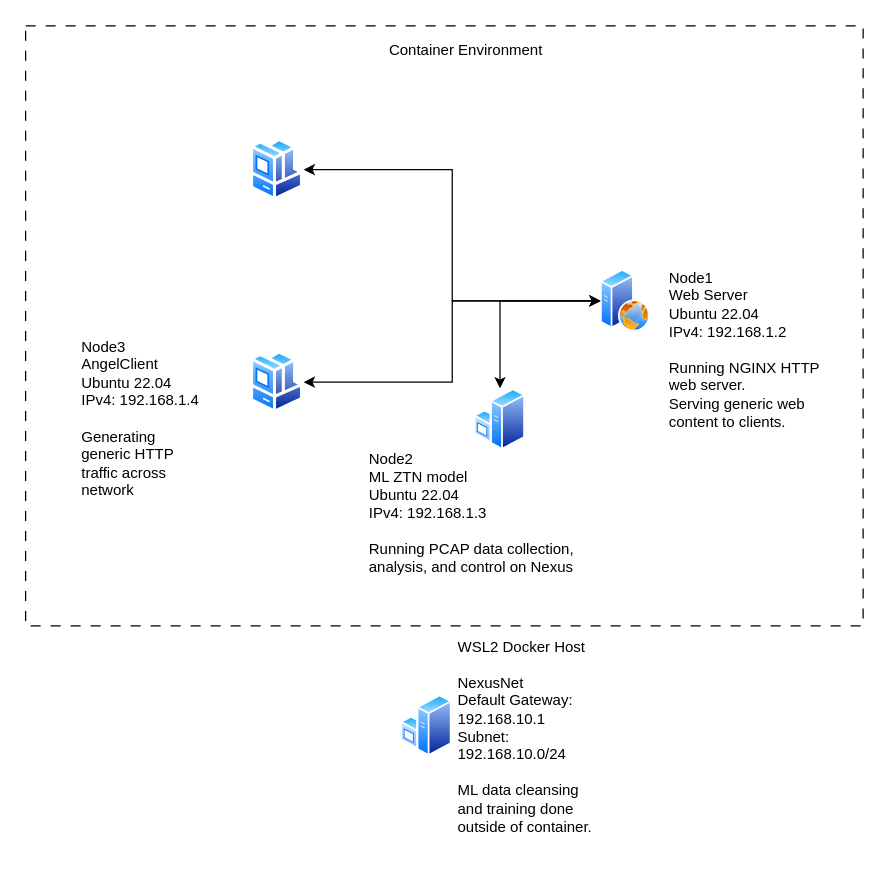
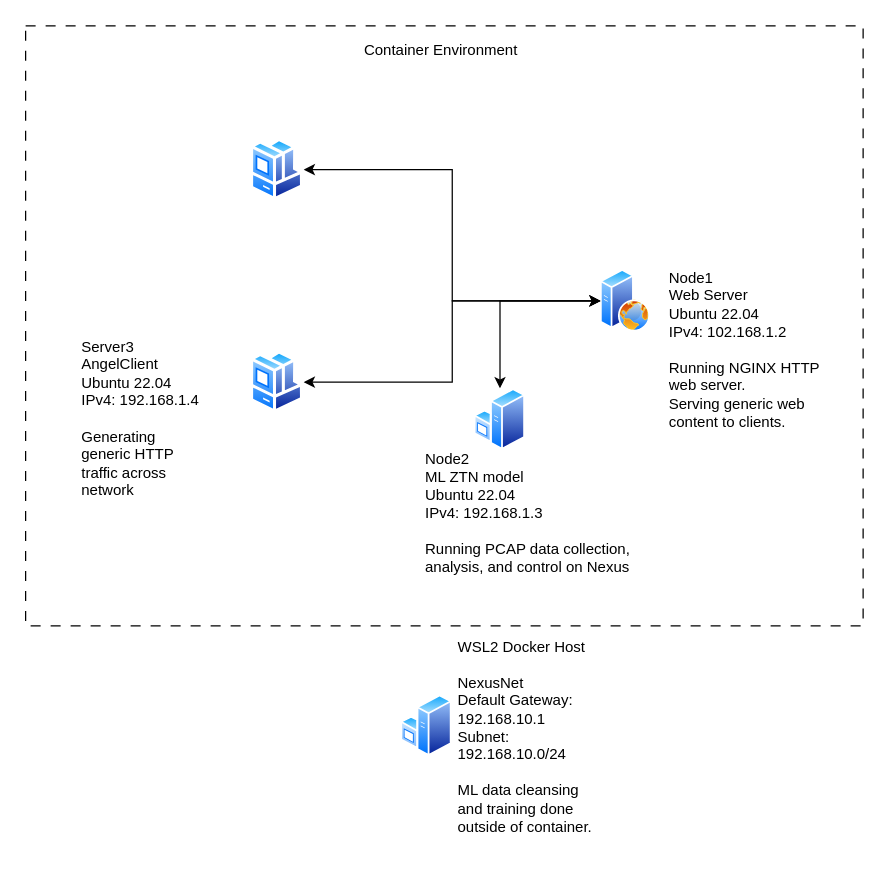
(466, 51) -> (441, 51)
(746, 341) -> (746, 341)
(146, 401) -> (146, 401)
(501, 532) -> (557, 532)
